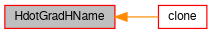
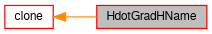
(143, 17) -> (81, 17)
